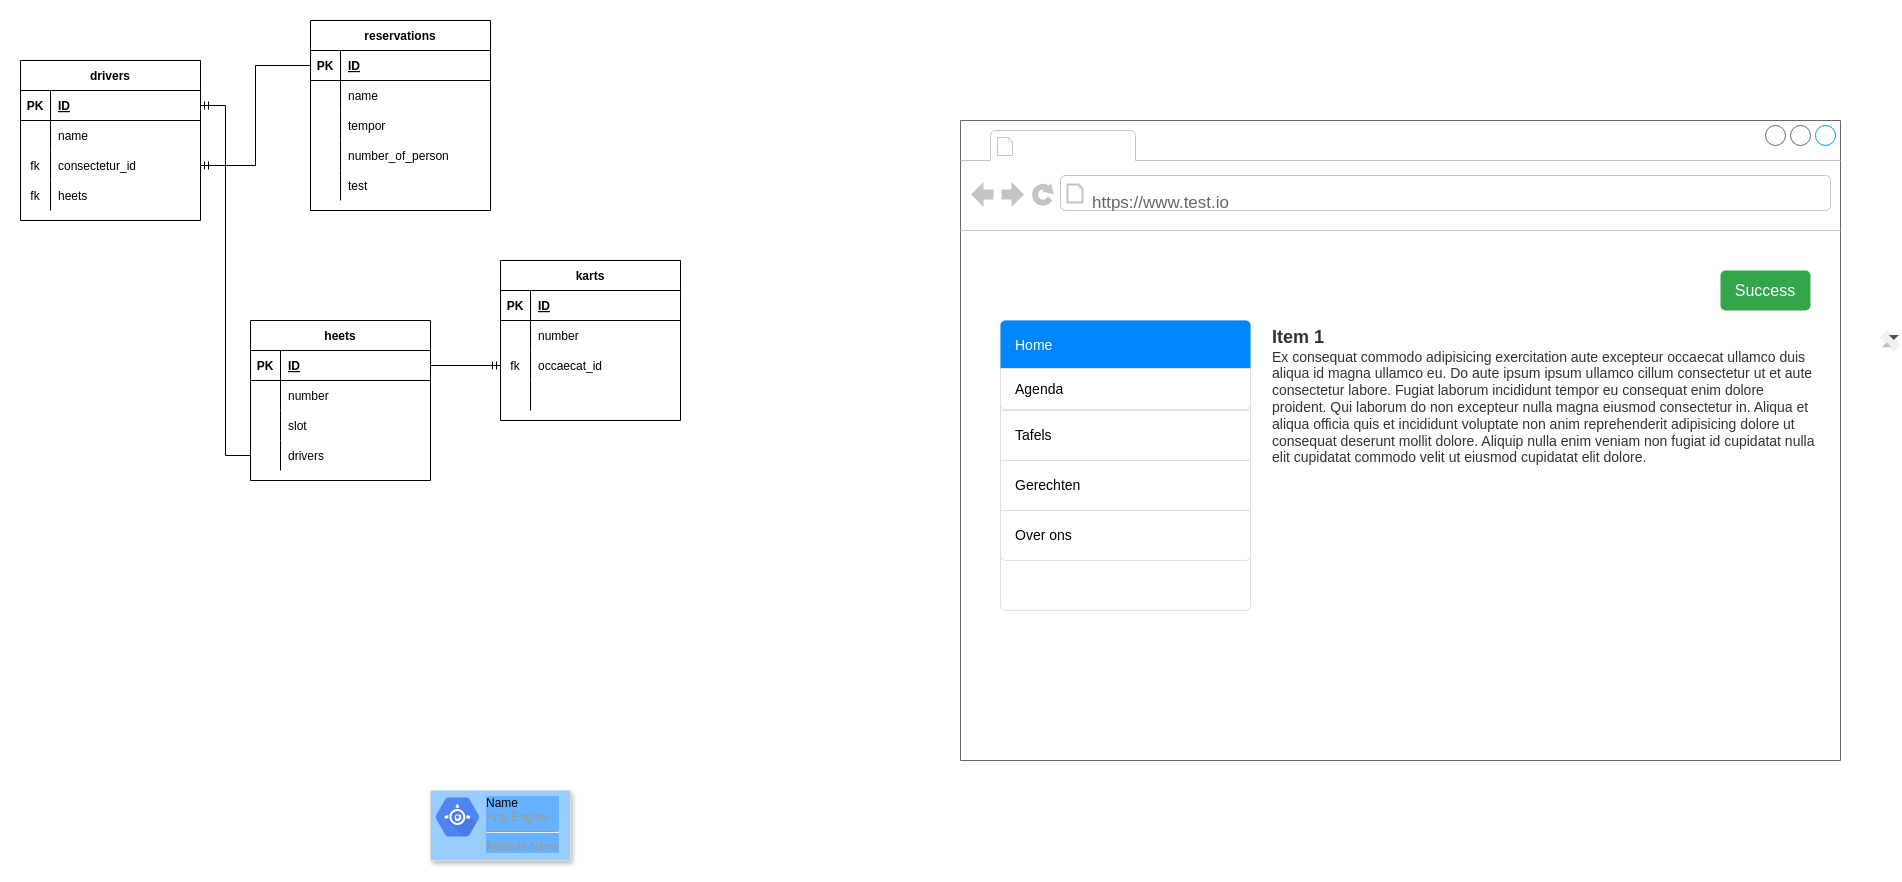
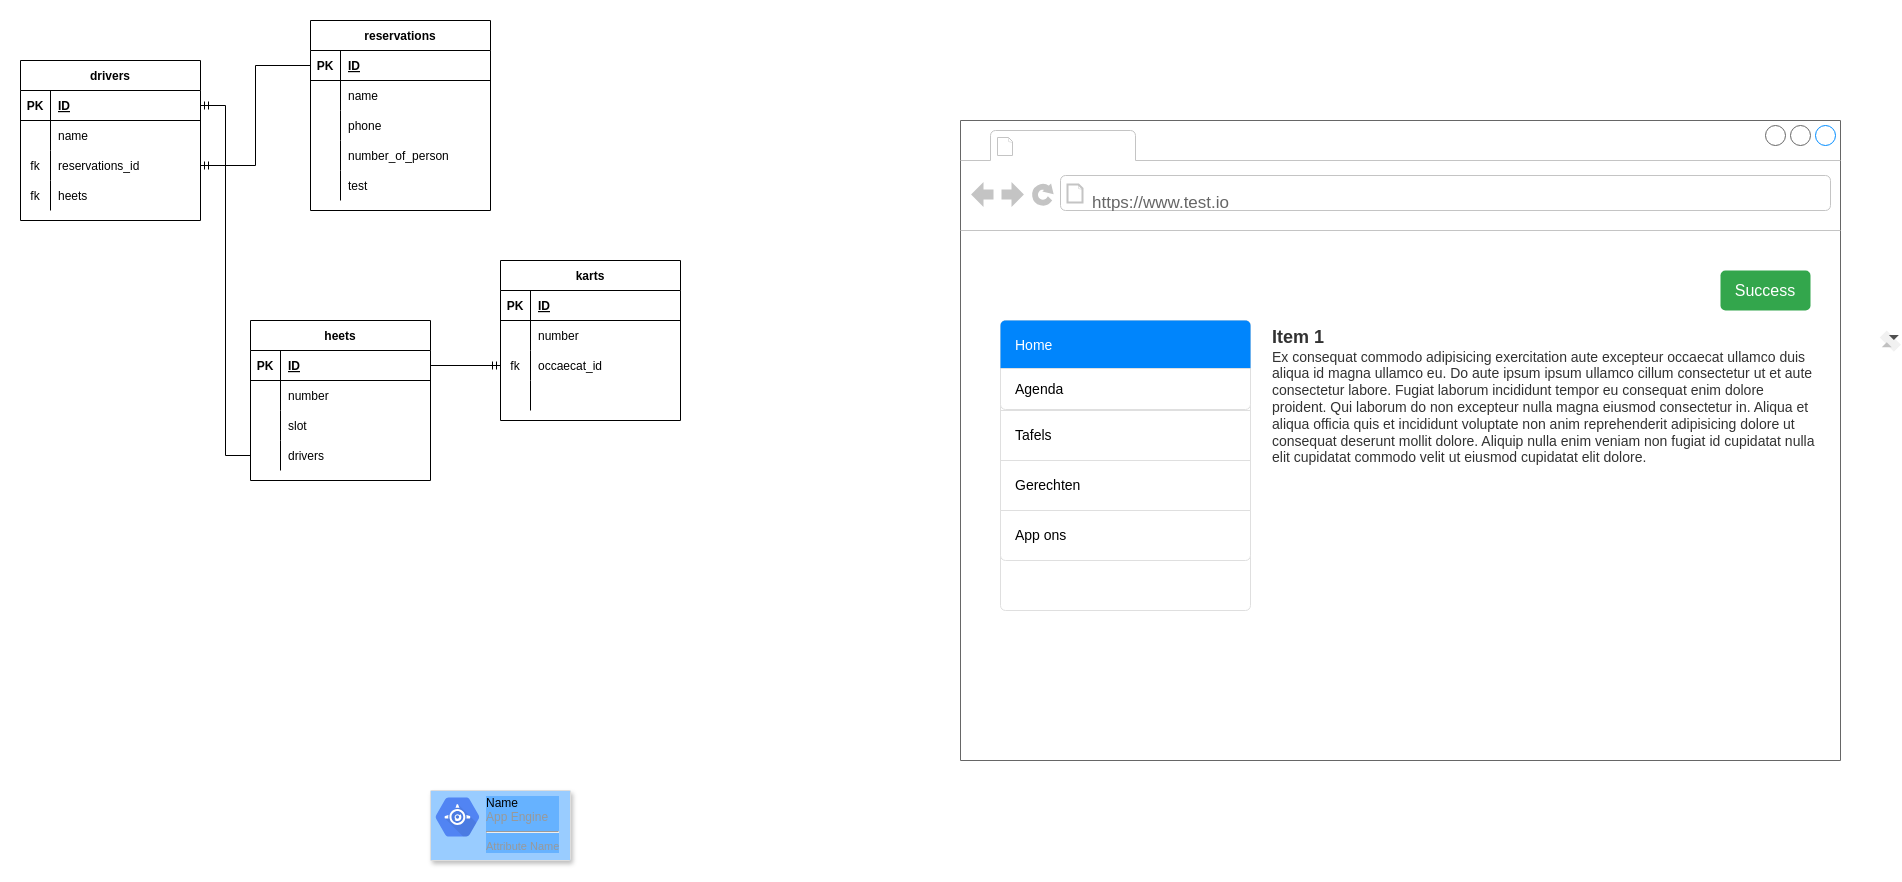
(368, 126) -> (365, 126)
(103, 166) -> (105, 166)
(1045, 536) -> (1041, 536)
